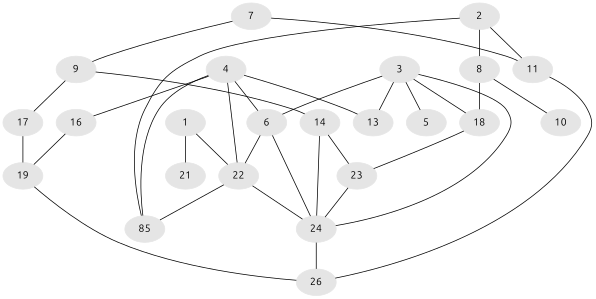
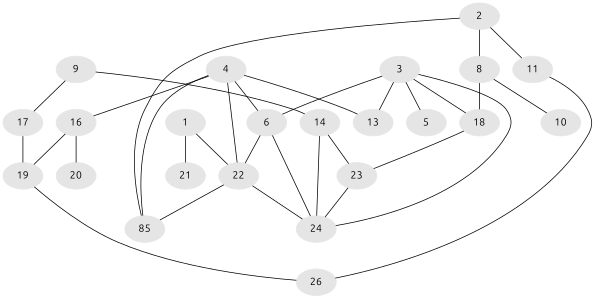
(251, 16) -> none
none -> (76, 176)
(316, 256) -> none
